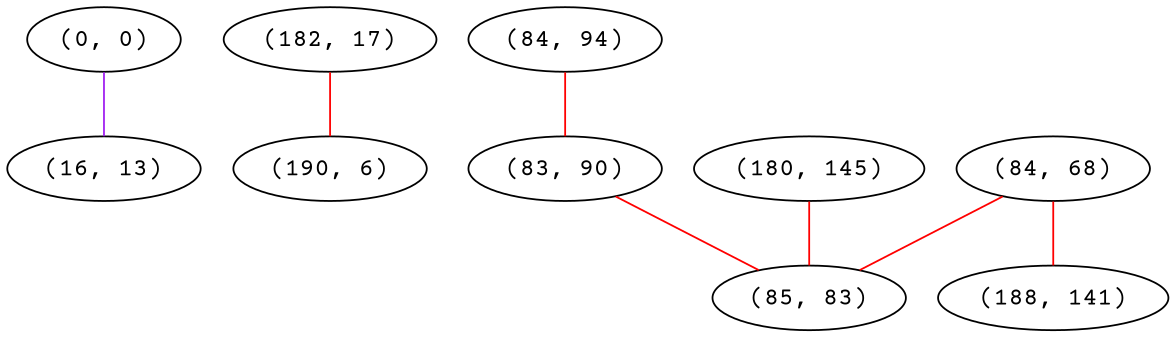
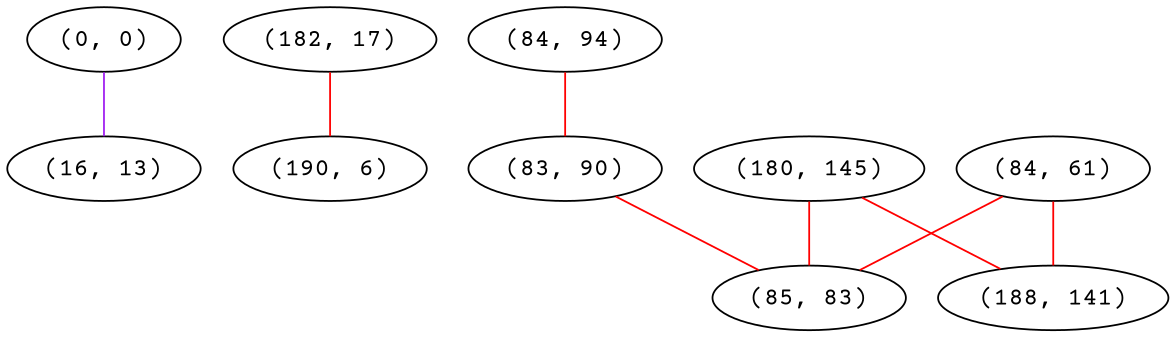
(1053, 169) -> (1053, 169)
none -> (917, 226)
